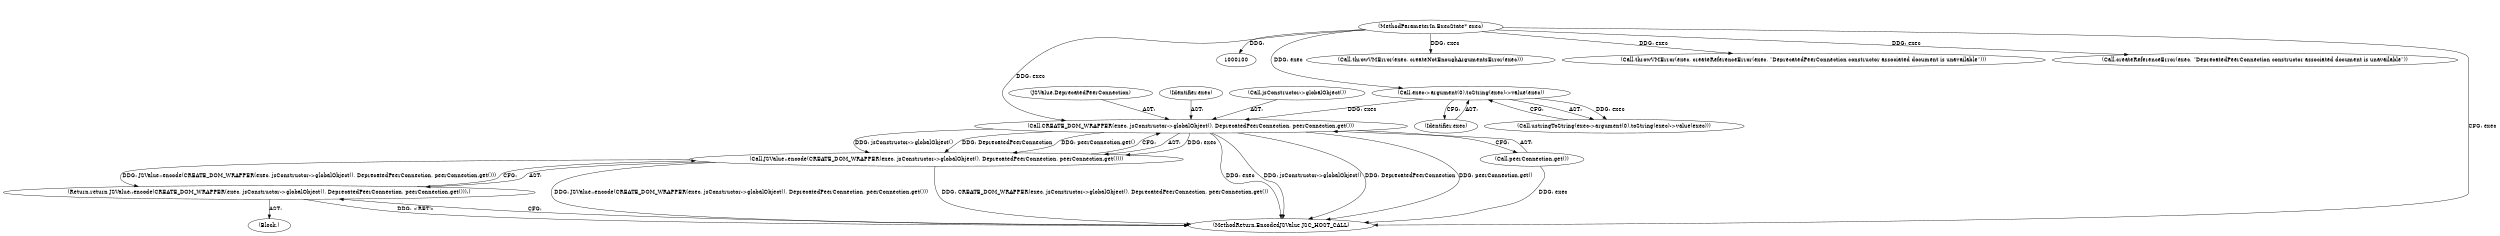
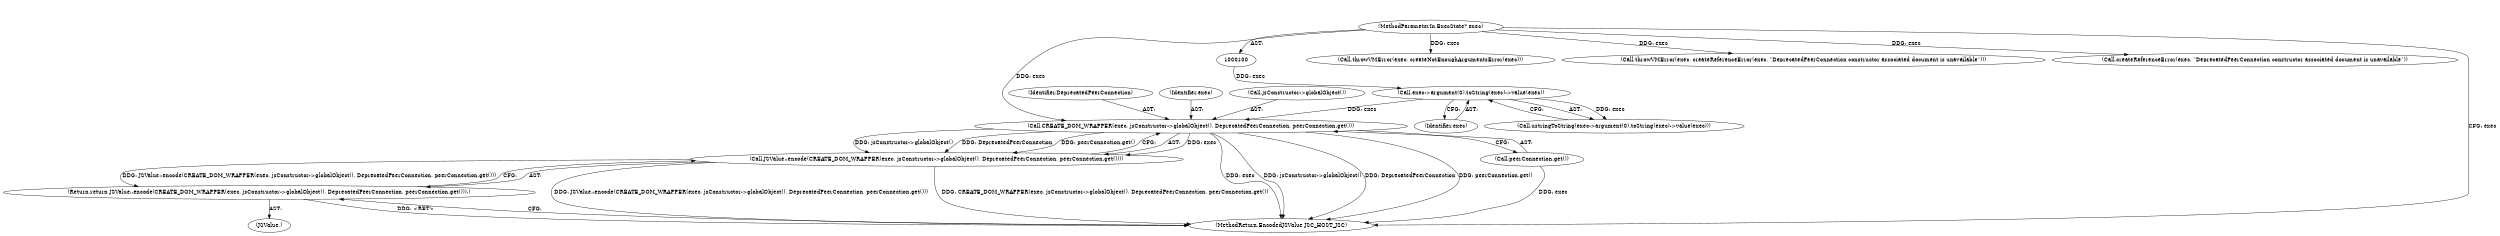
(1258, 43) -> (1258, 43)
(1281, 71) -> (1310, 85)
(1081, 93) -> (1081, 93)
(269, 226) -> (269, 226)
(1281, 226) -> (1281, 226)
